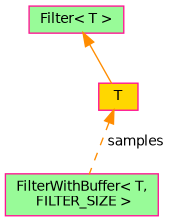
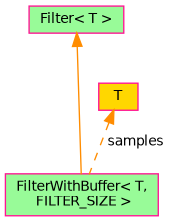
(101, 64) -> (79, 111)
